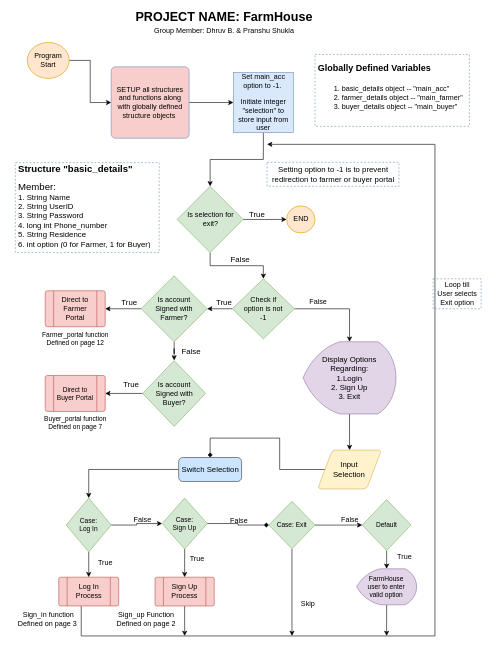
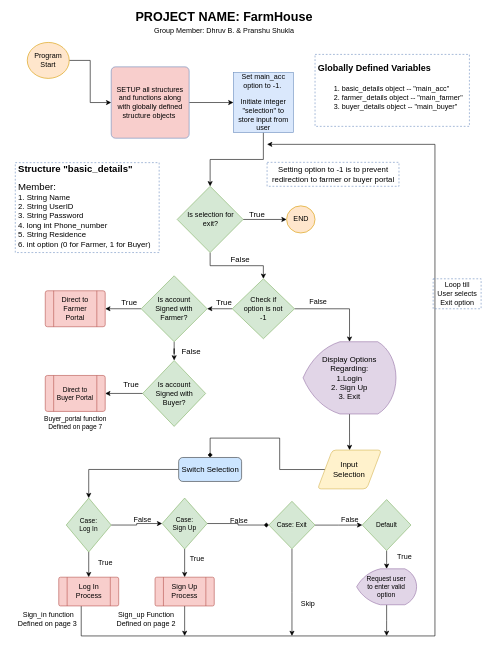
(75, 339) -> none
(387, 587) -> (387, 587)
